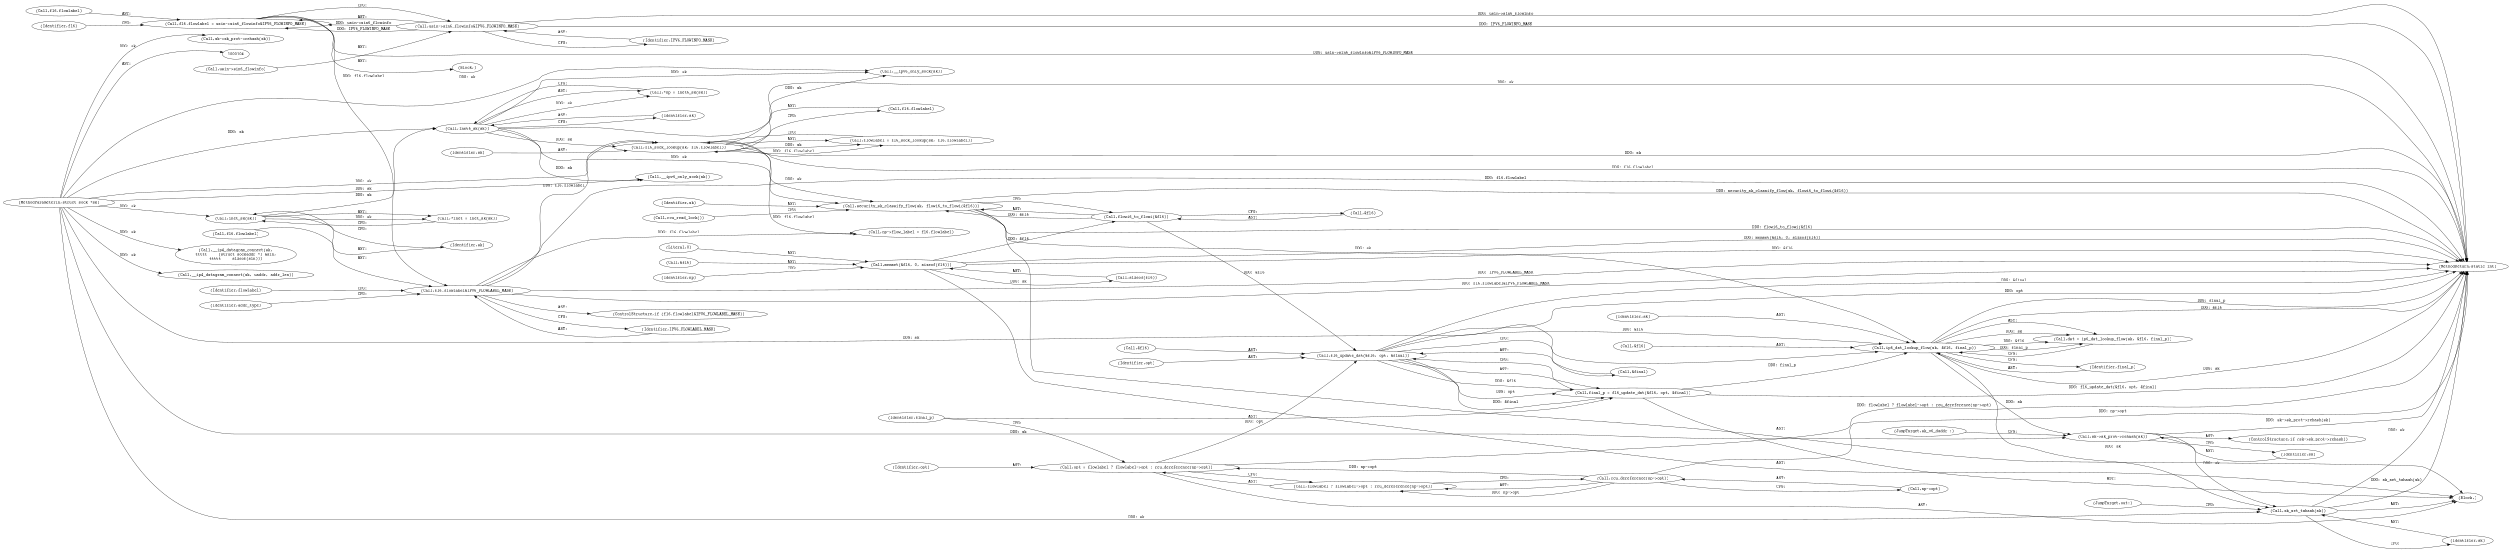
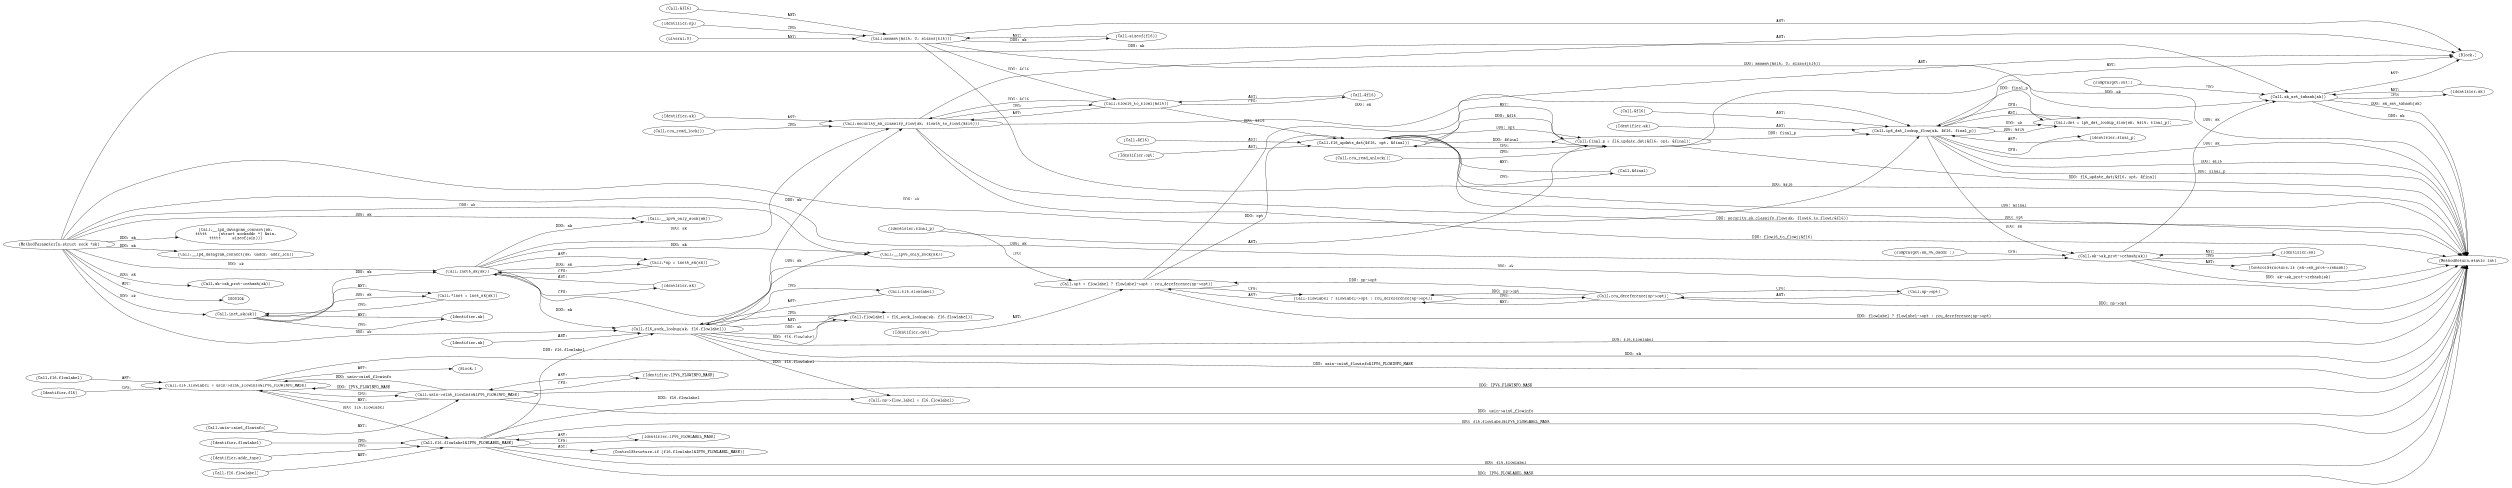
none -> (1363, 158)
(1629, 333) -> none
